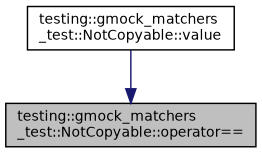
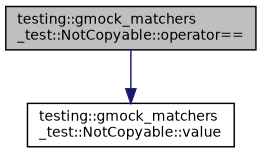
(131, 69) -> (131, 69)
